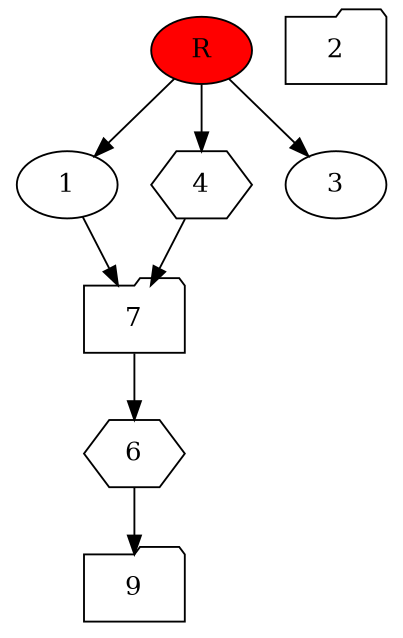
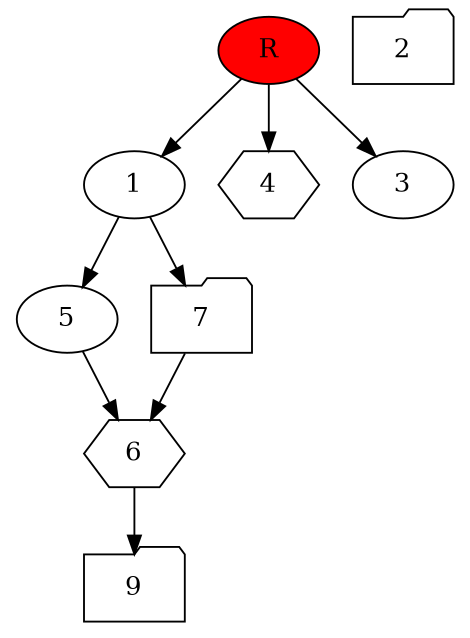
(172, 244) -> none
none -> (67, 319)
